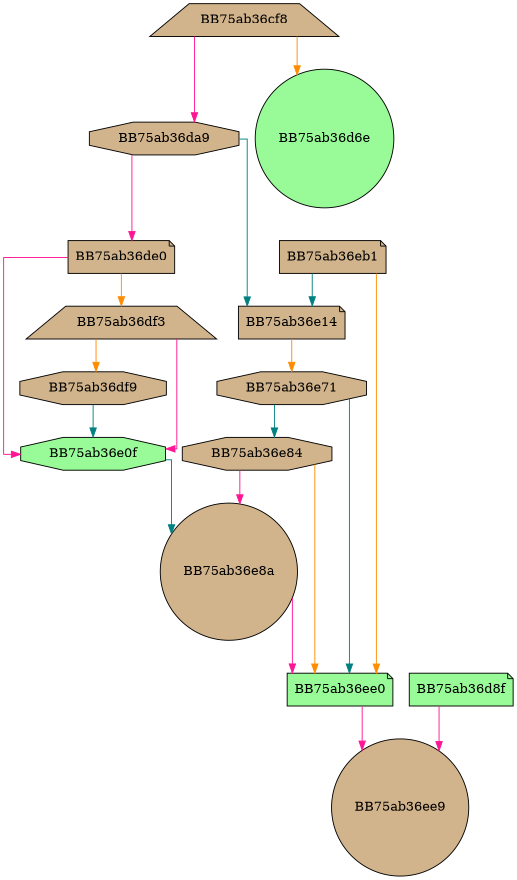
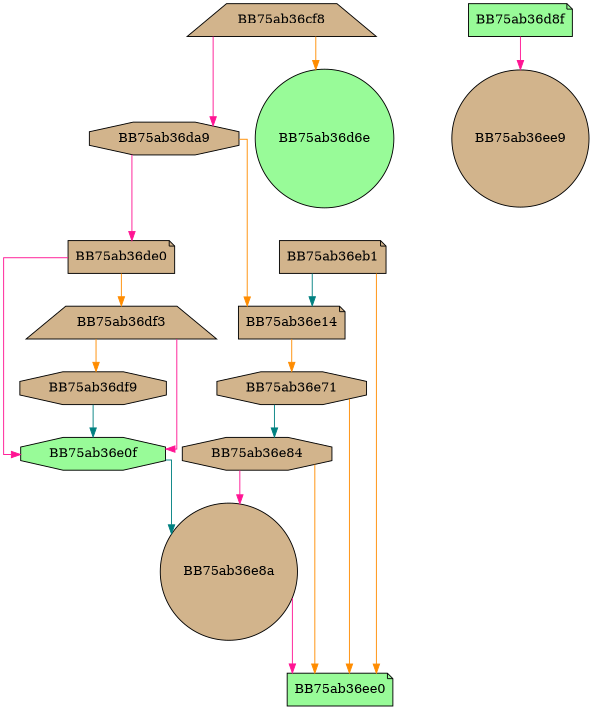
(247, 214) -> (247, 214)
(349, 531) -> (349, 531)
(362, 724) -> none
